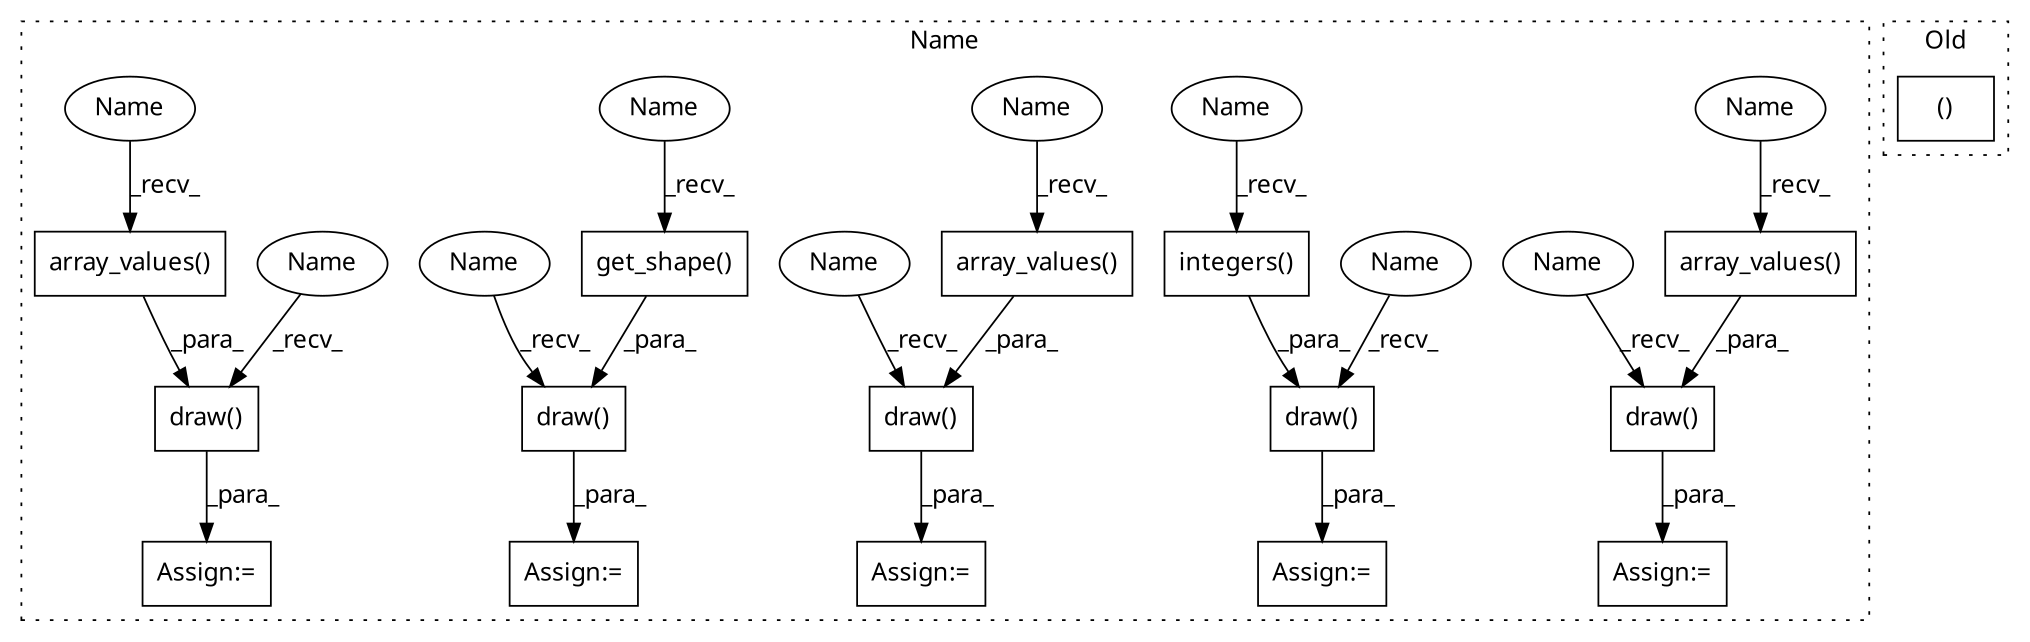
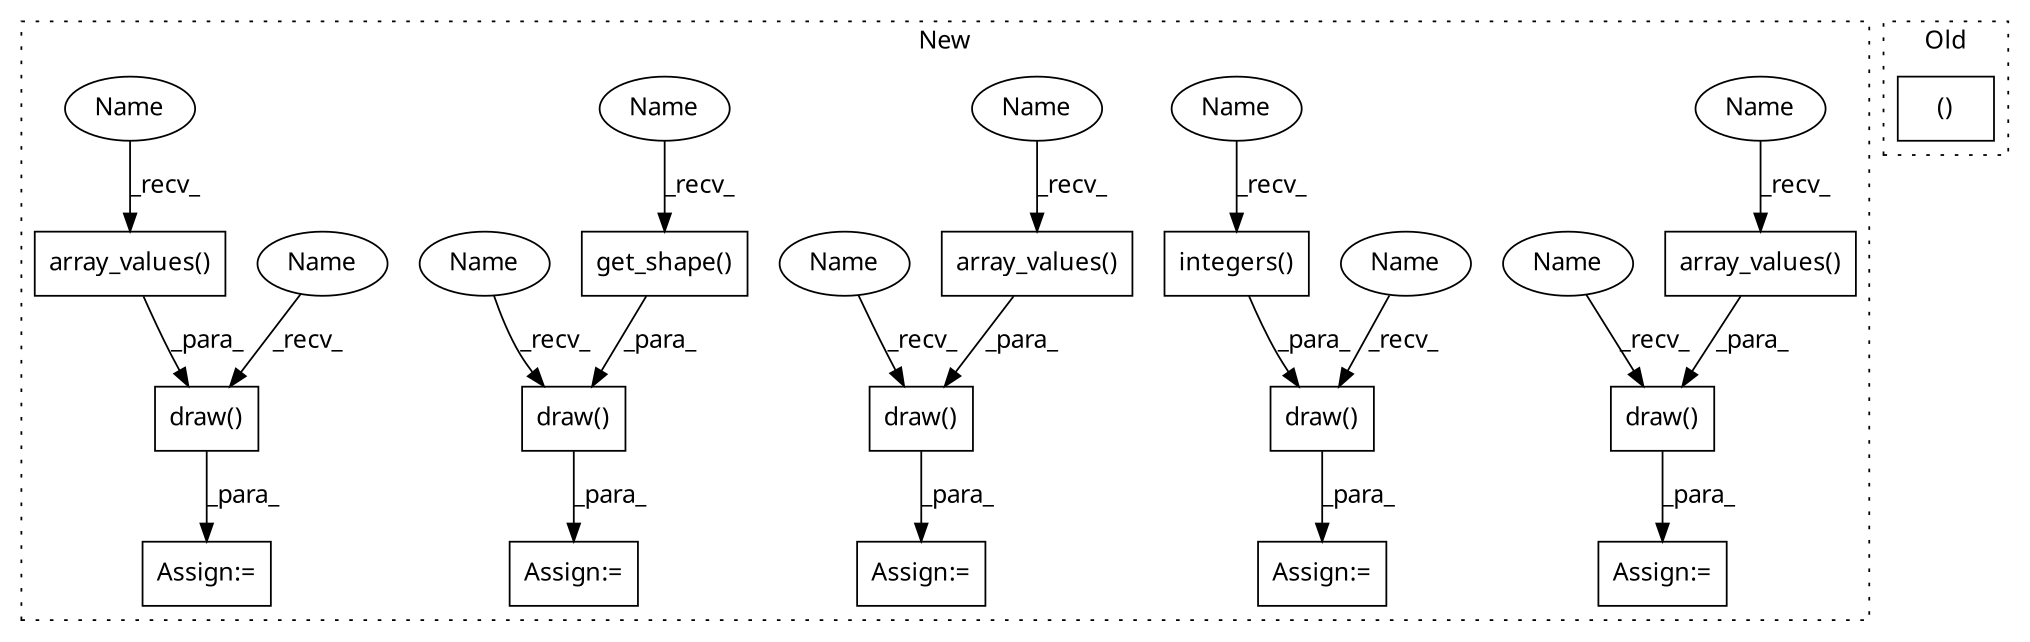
(945, 42) -> (945, 42)
